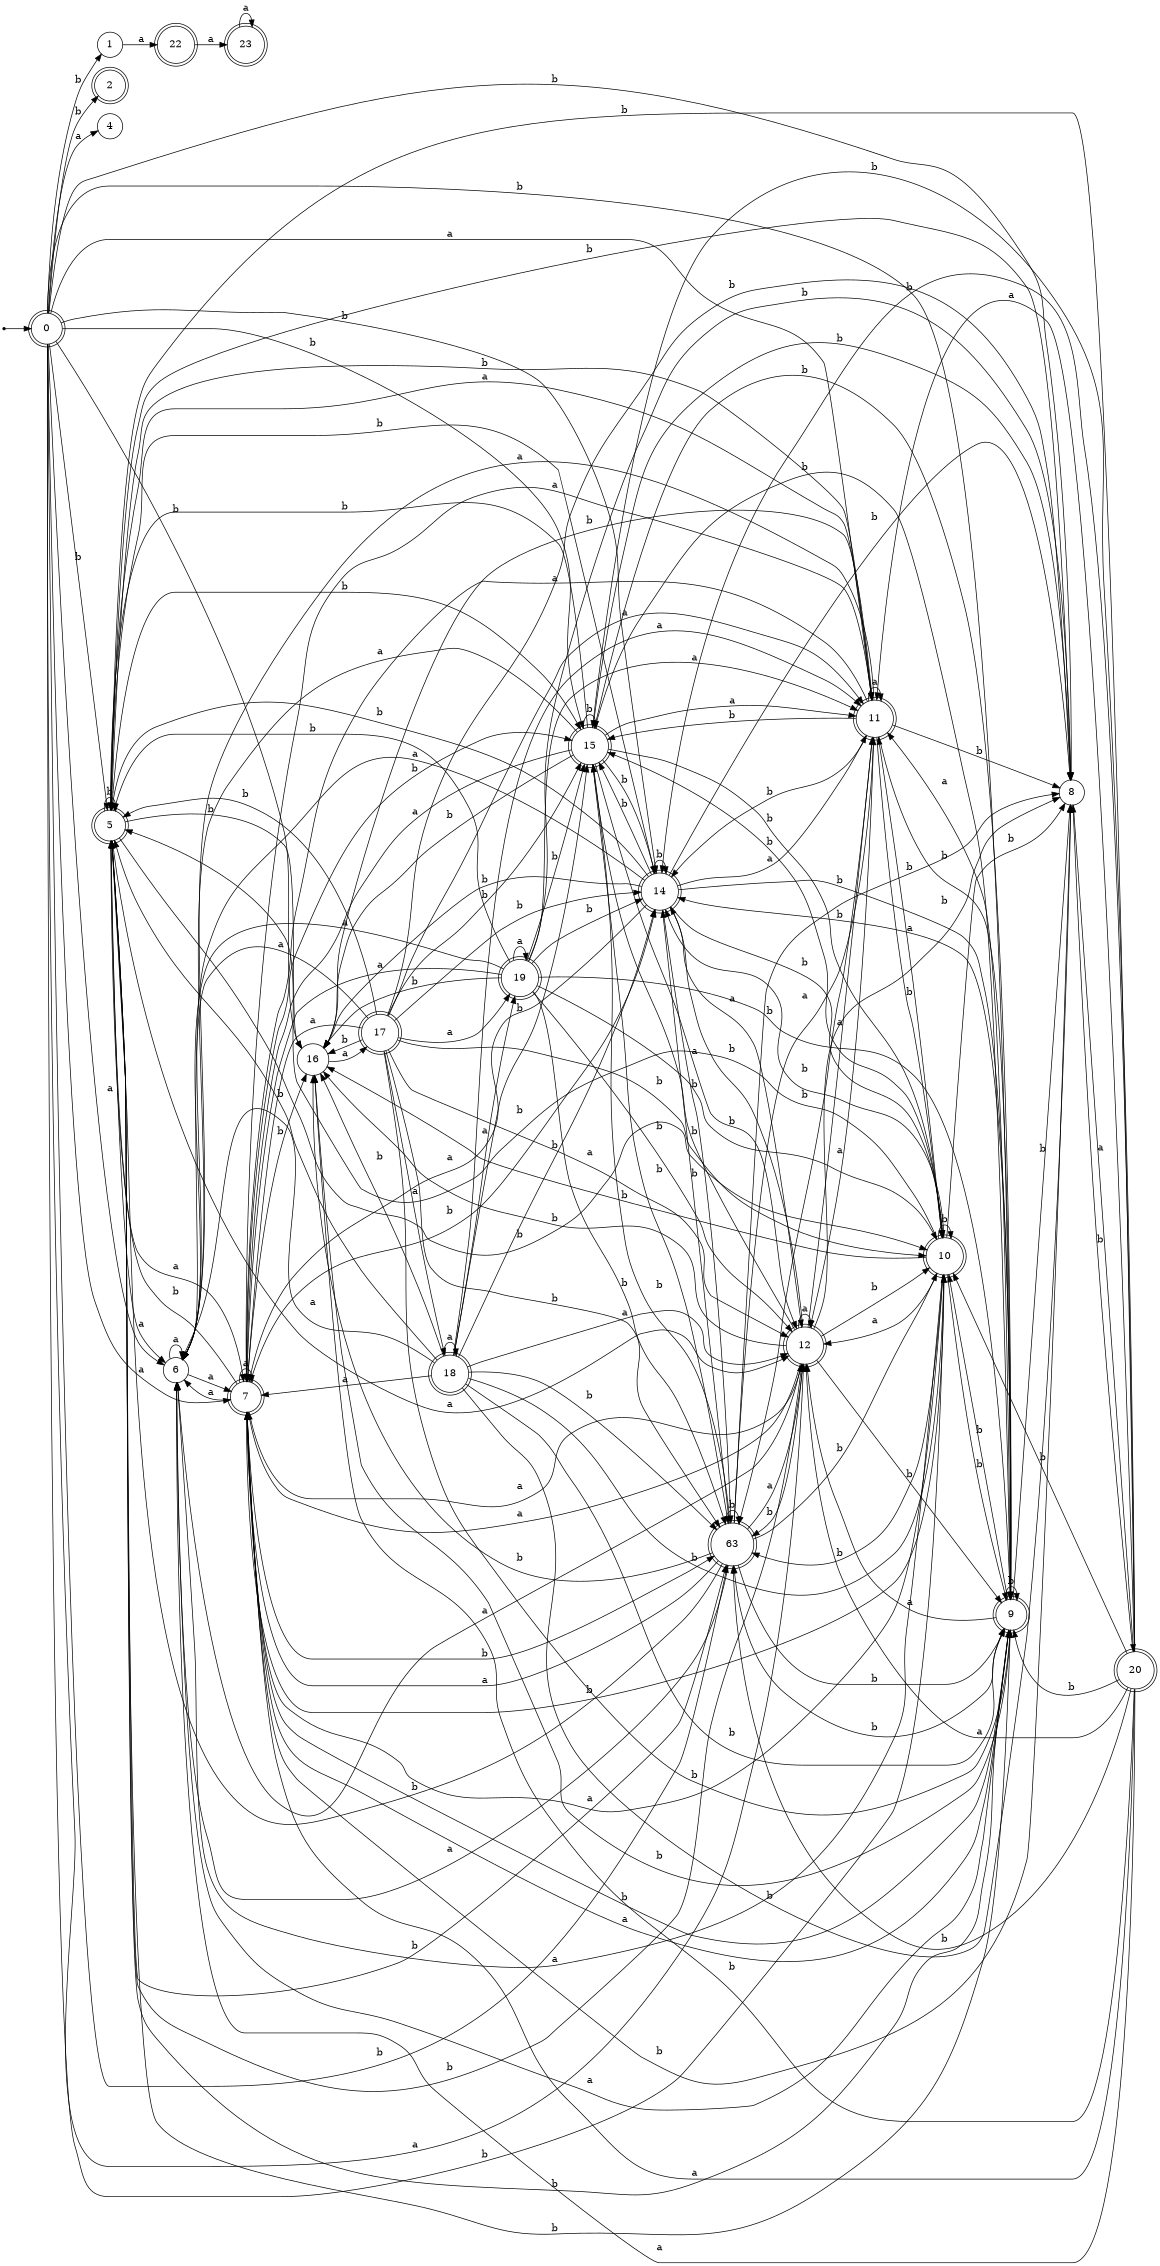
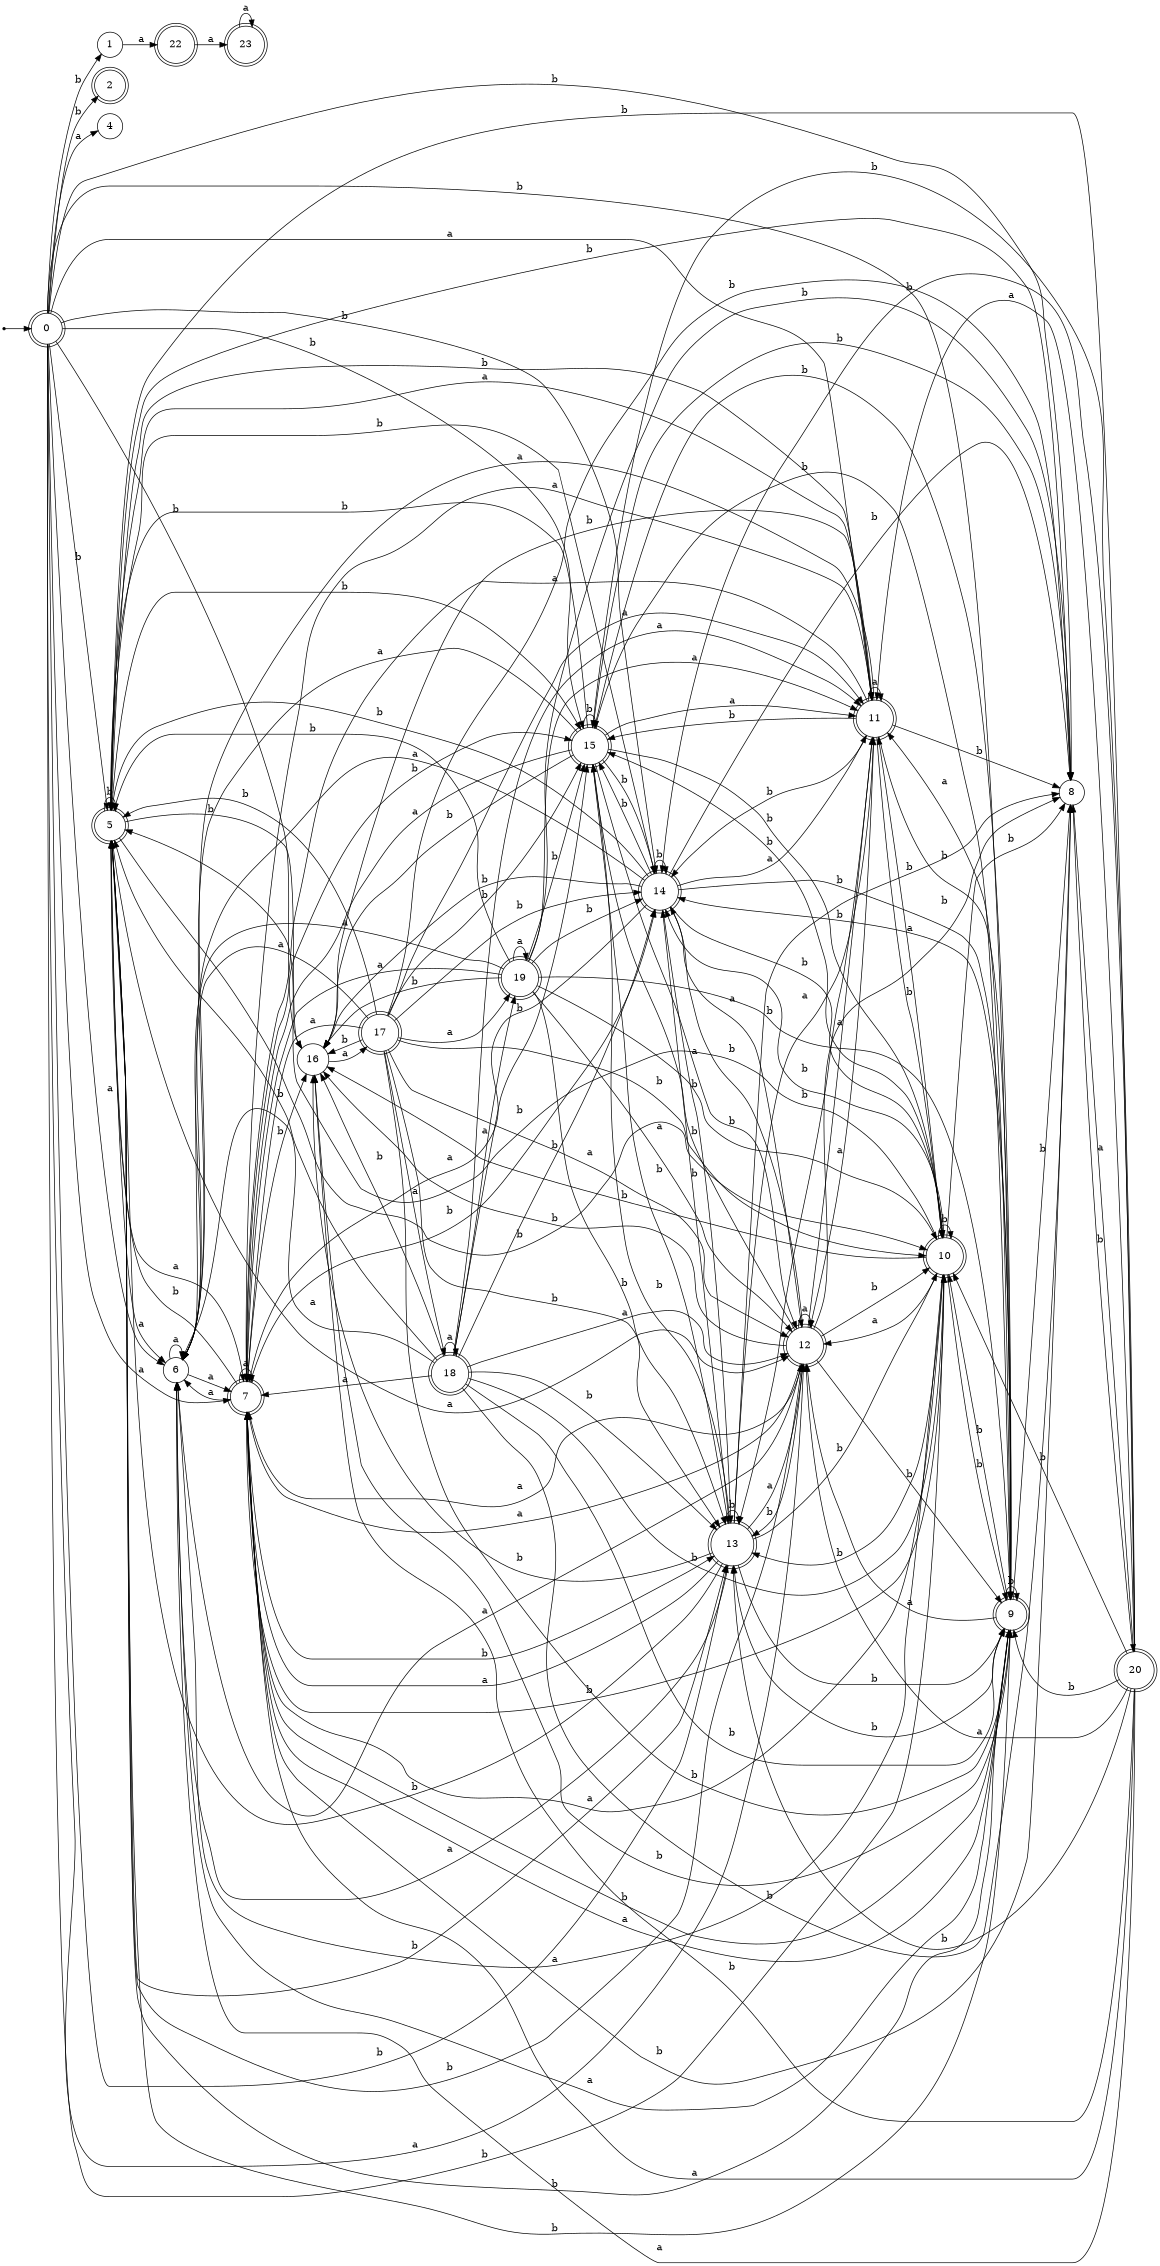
(660, 1127) -> (660, 1127)
(732, 1544) -> (732, 1544)
